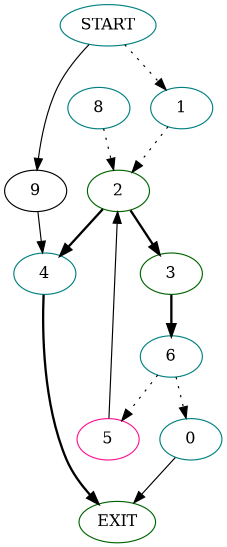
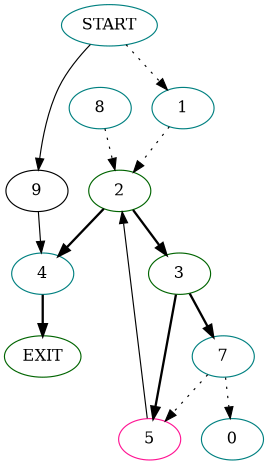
none -> (166, 351)
(171, 356) -> (223, 356)
(159, 476) -> none
